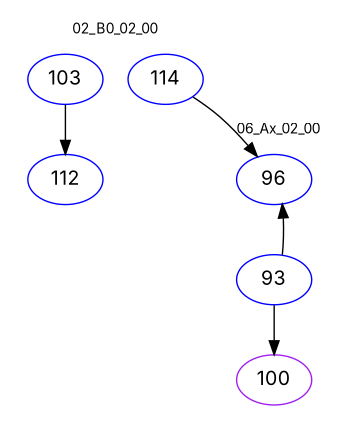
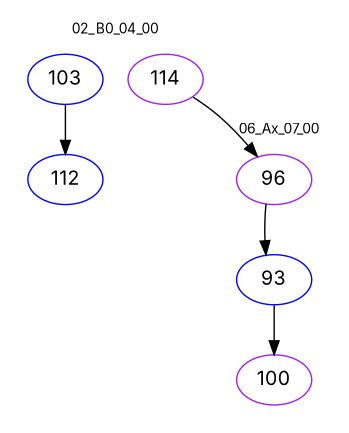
(116, 30) -> (116, 30)
(166, 79) -> (166, 79)
(279, 130) -> (279, 130)
(274, 180) -> (274, 180)
(283, 236) -> (265, 222)
